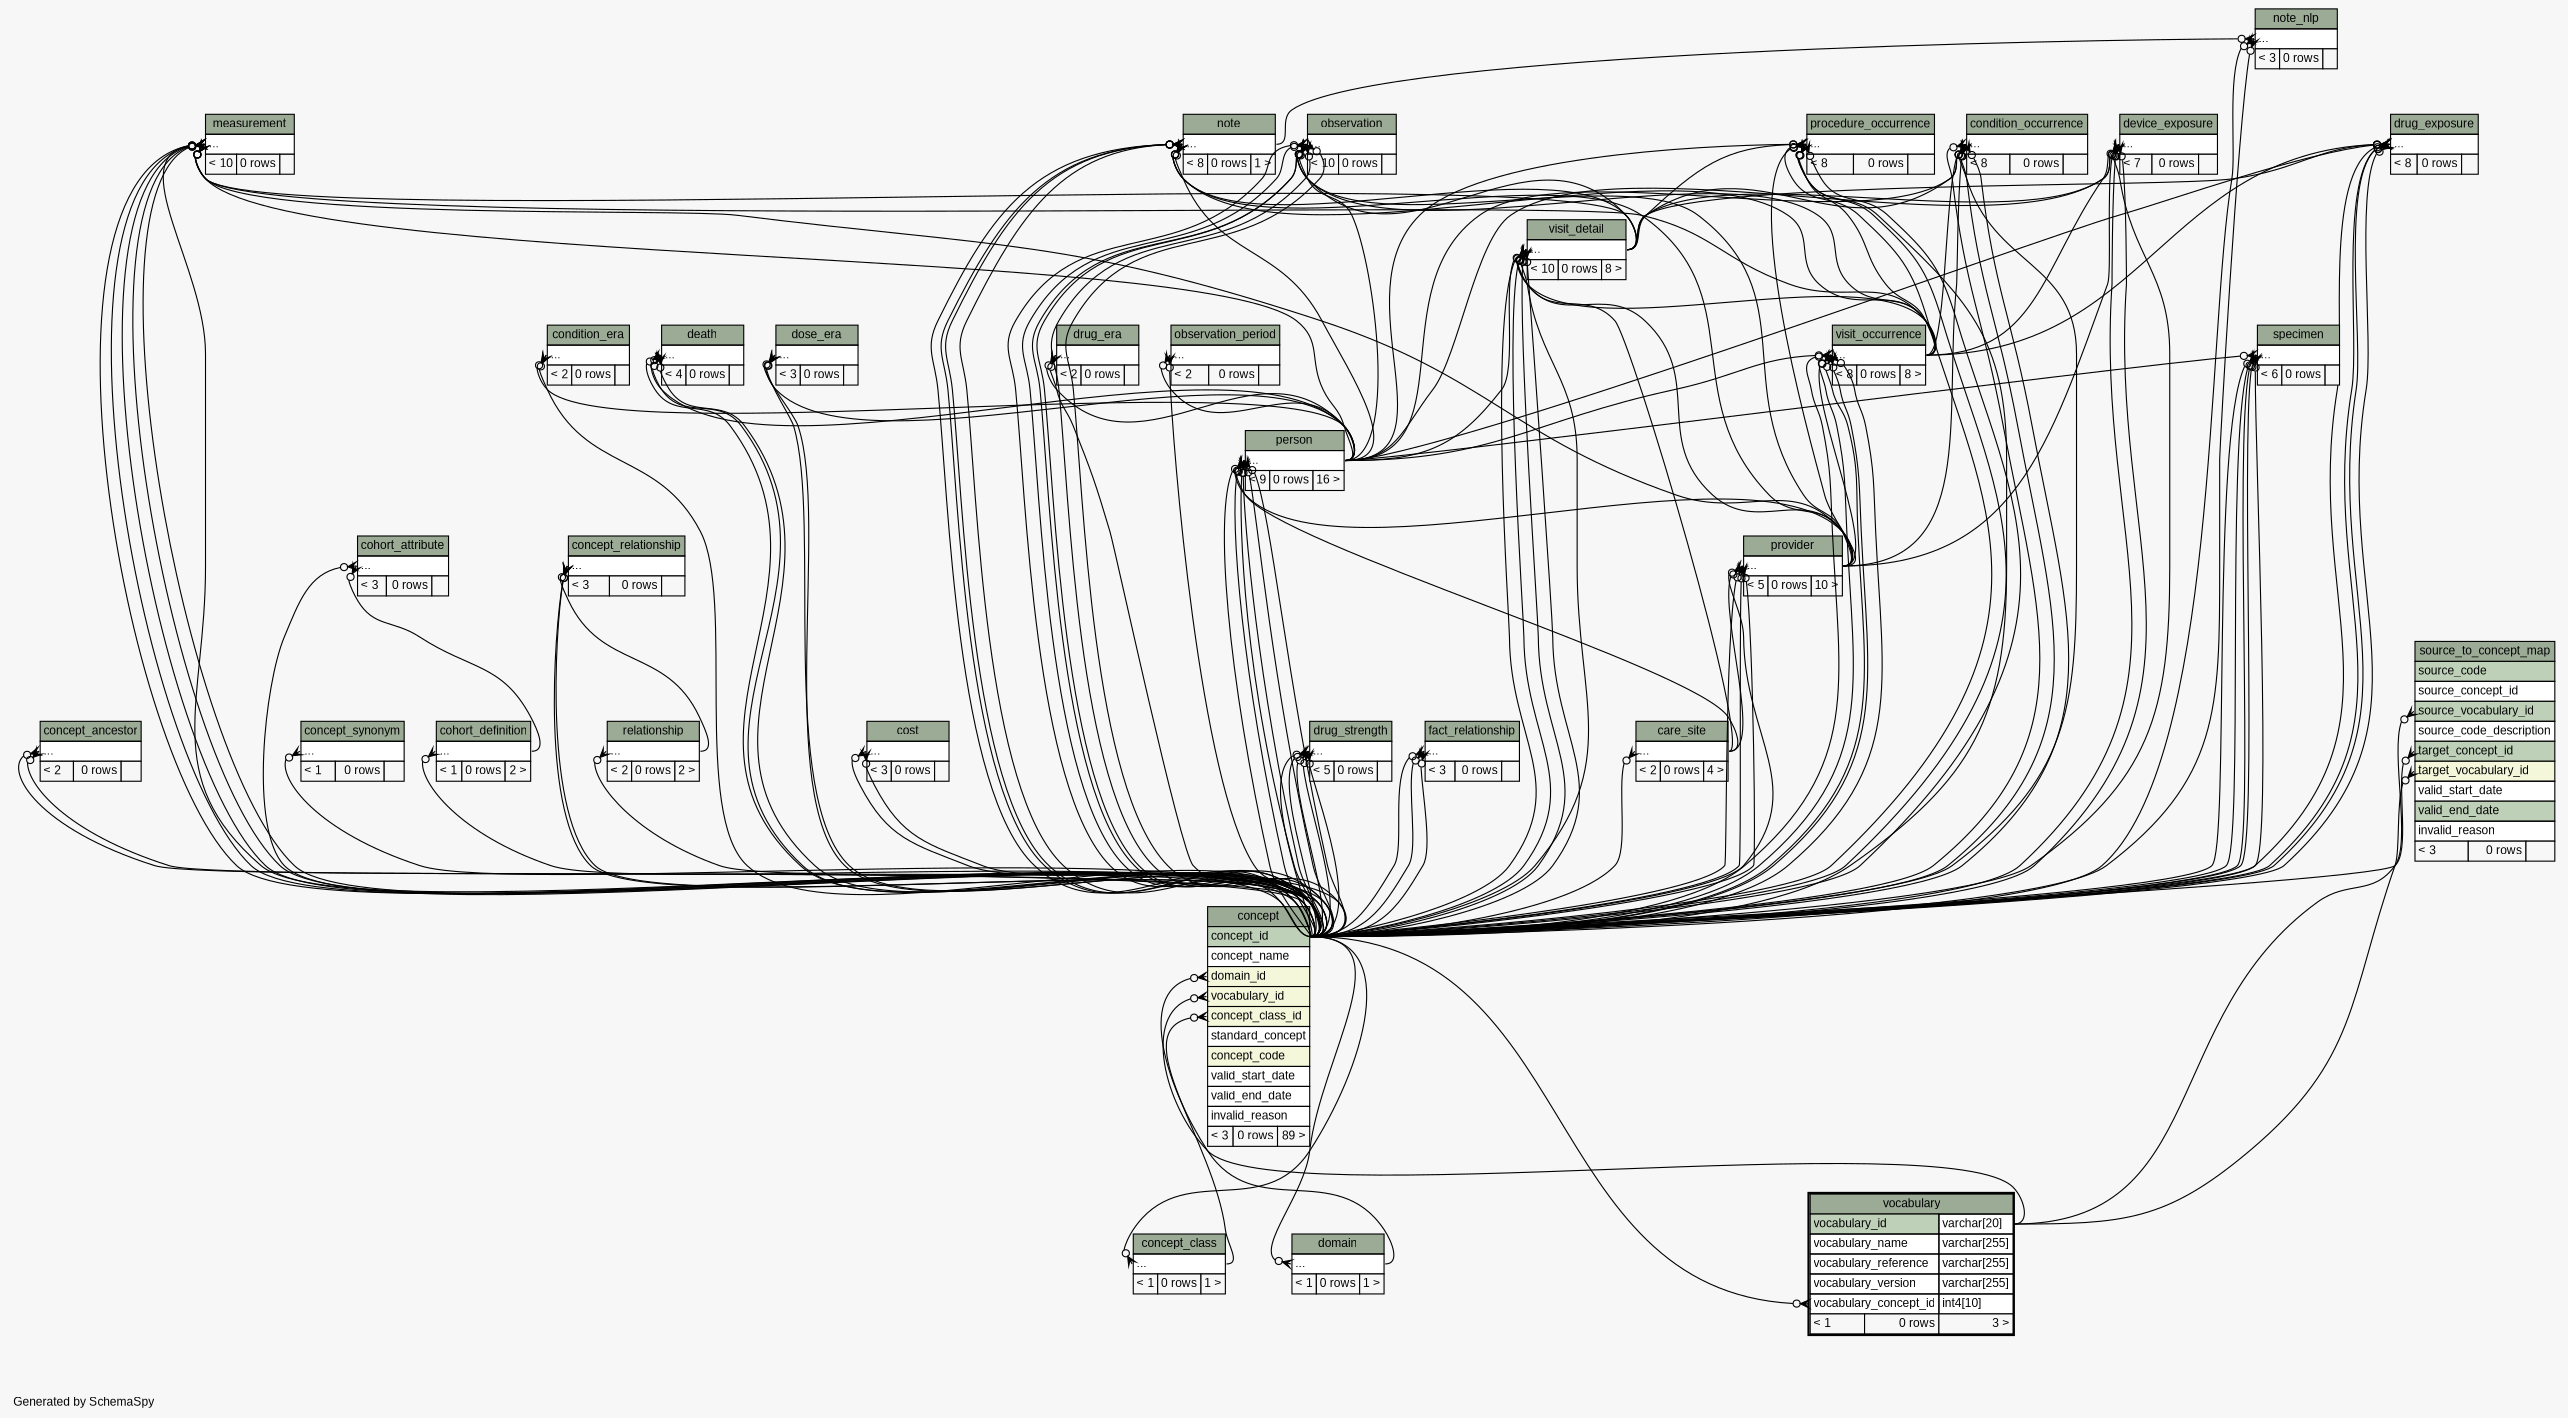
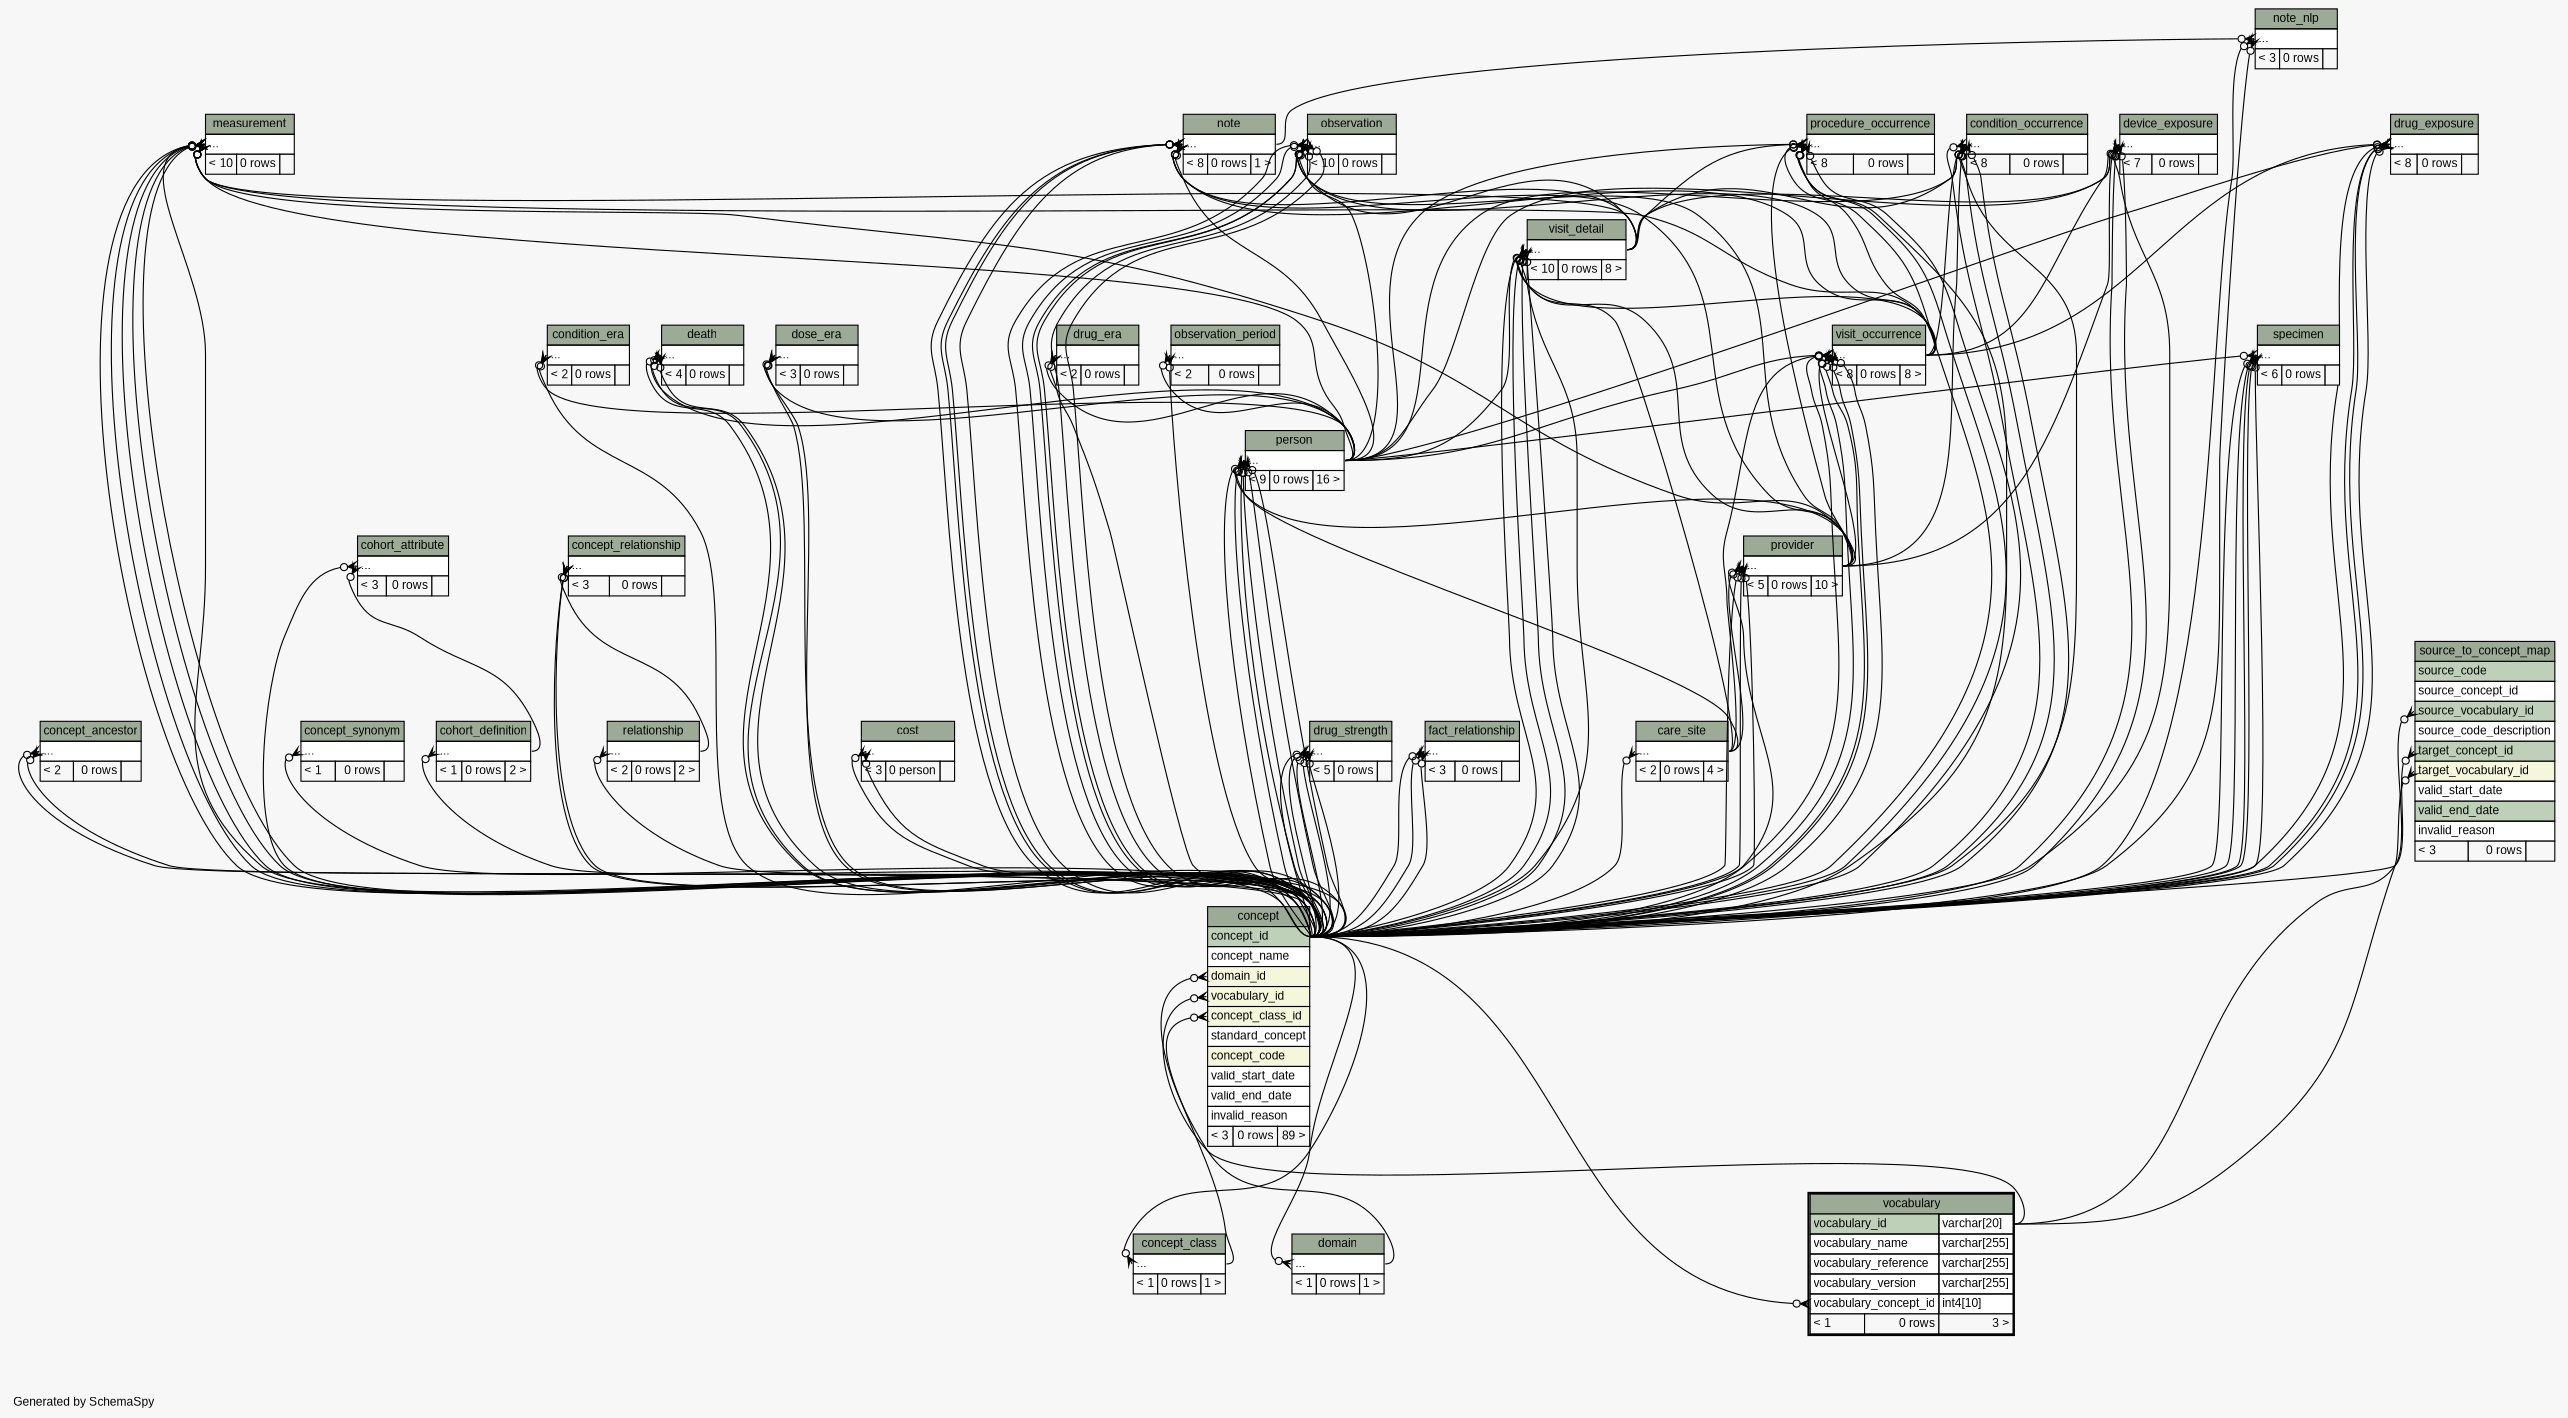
(1989, 186) -> none
none -> (1726, 537)
(913, 771) -> (913, 771)
